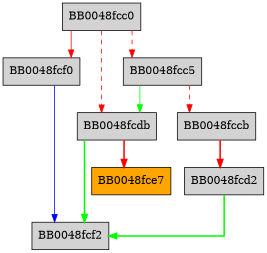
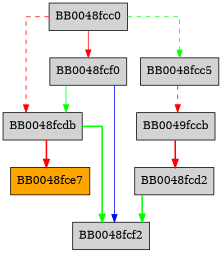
(132, 40) -> (170, 17)
(140, 95) -> (66, 95)
(217, 126) -> (176, 126)
